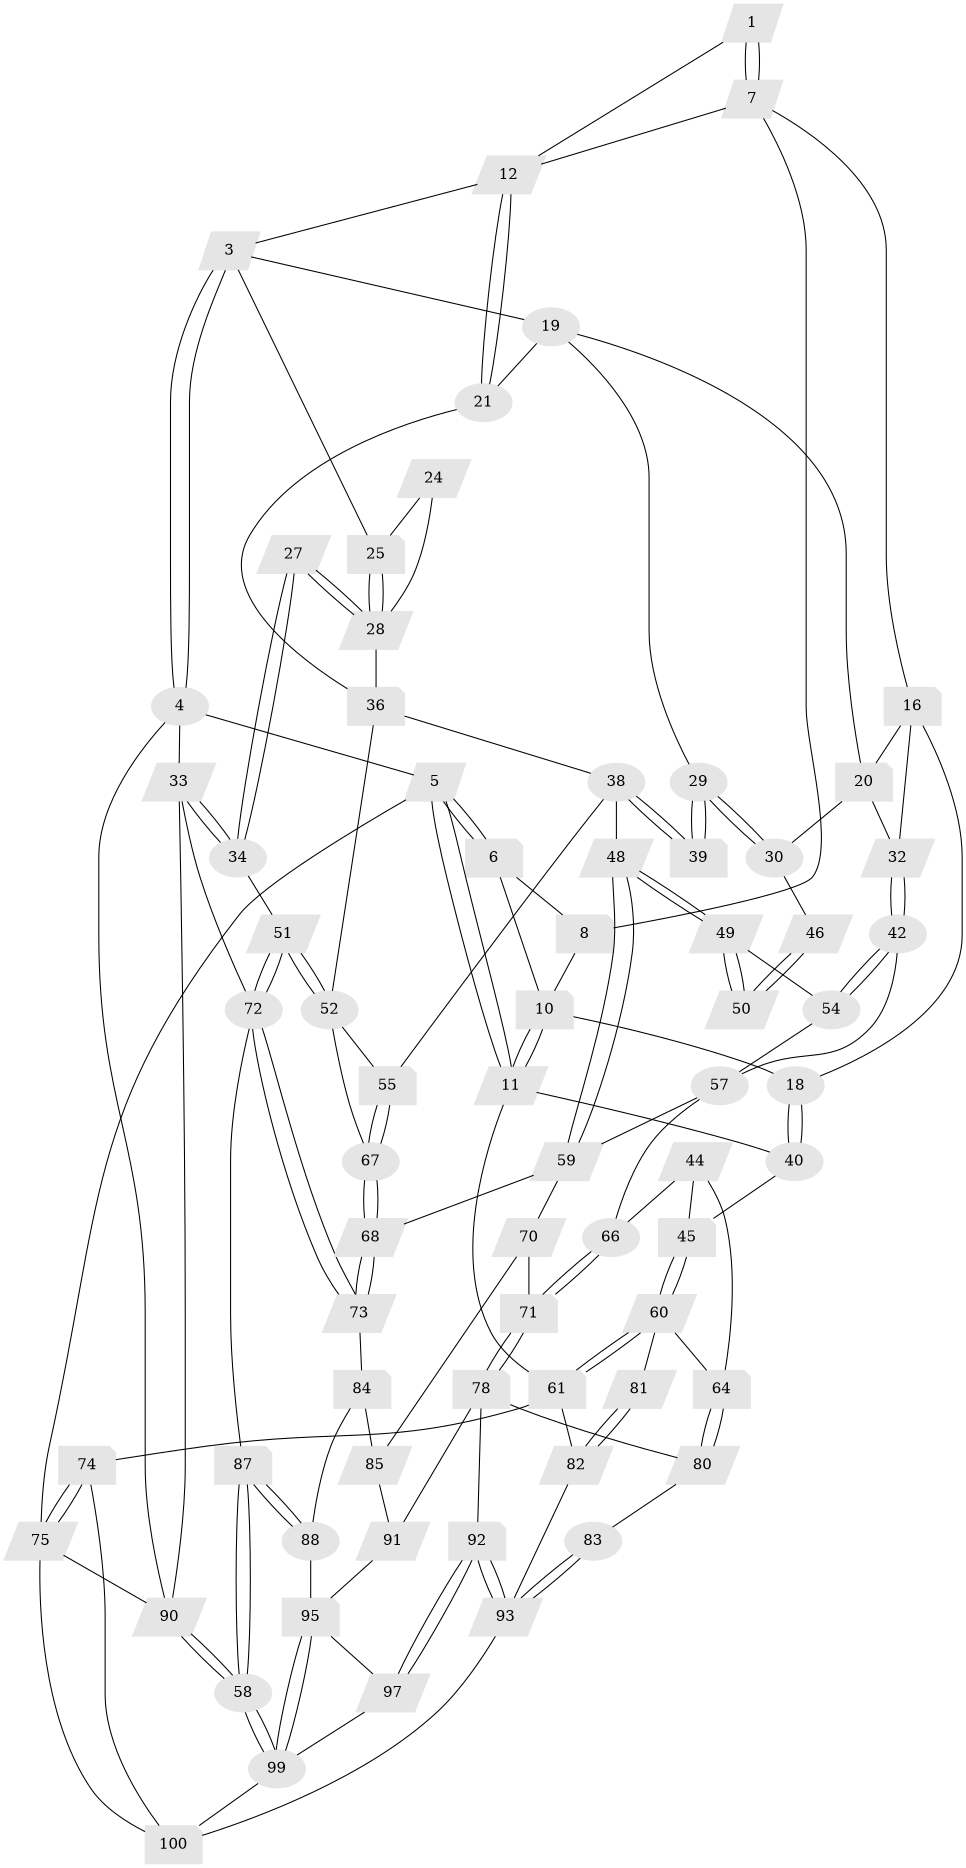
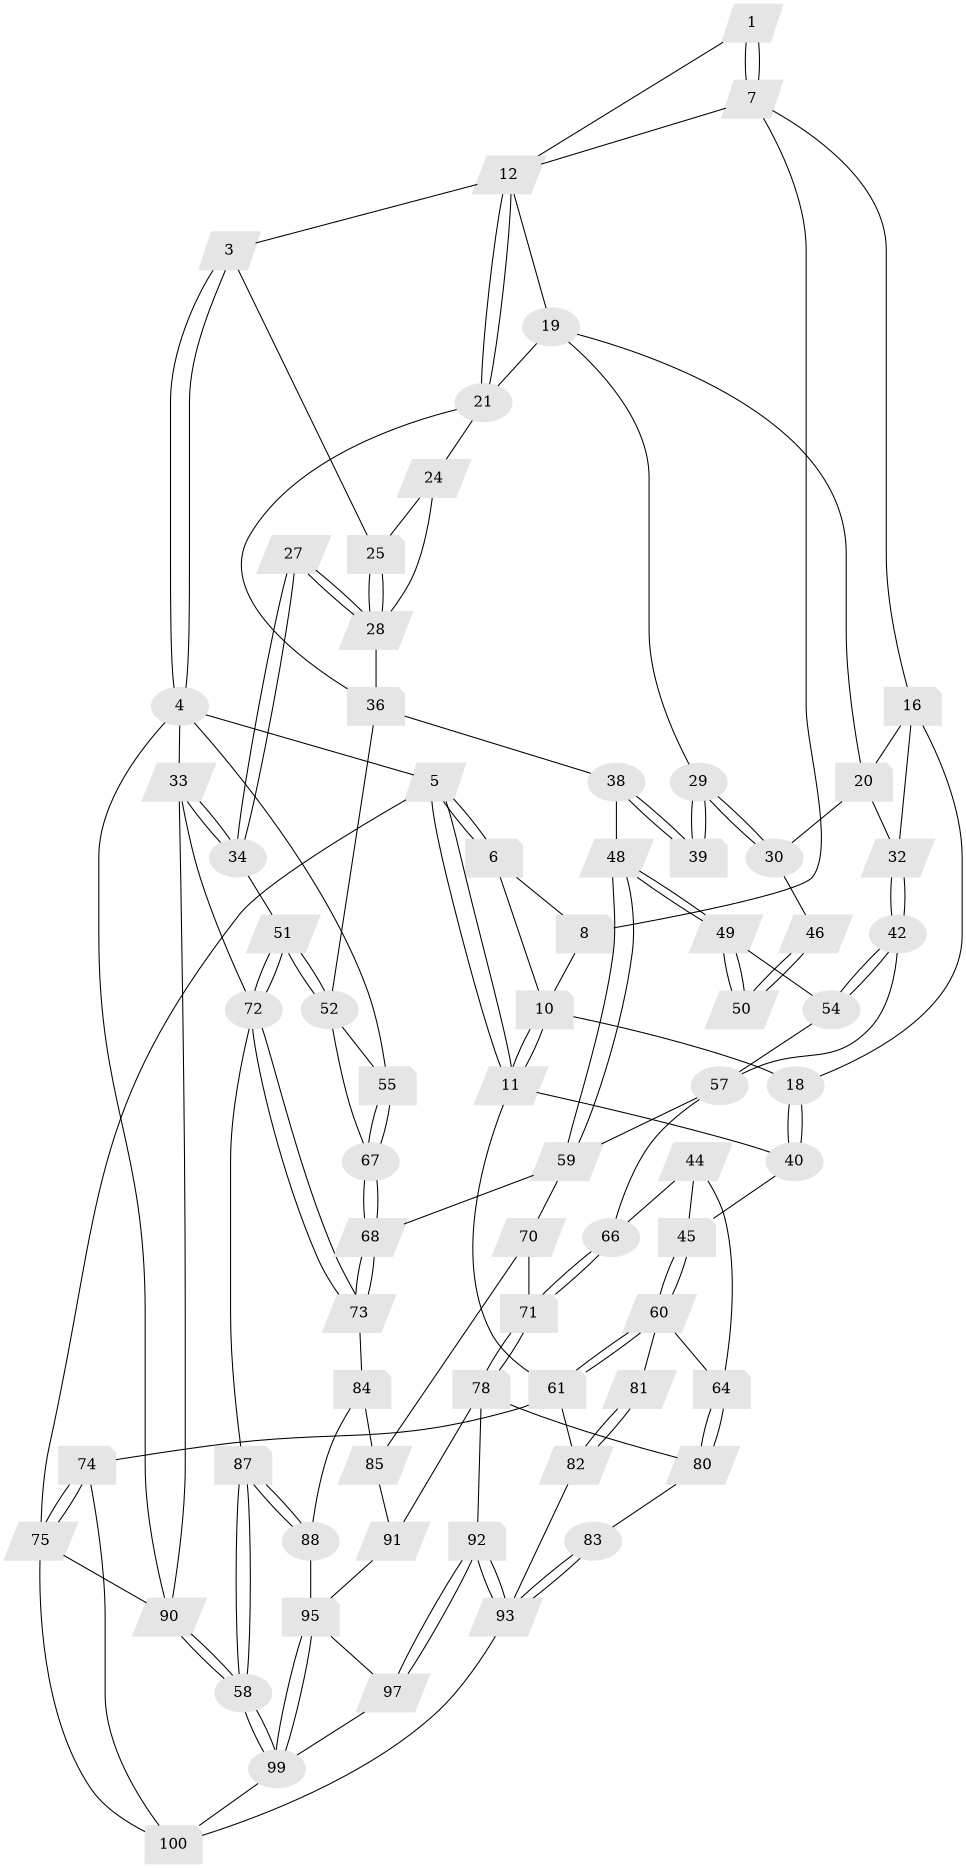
(388, 288) -> (530, 251)
none -> (459, 440)
(501, 932) -> (314, 882)
